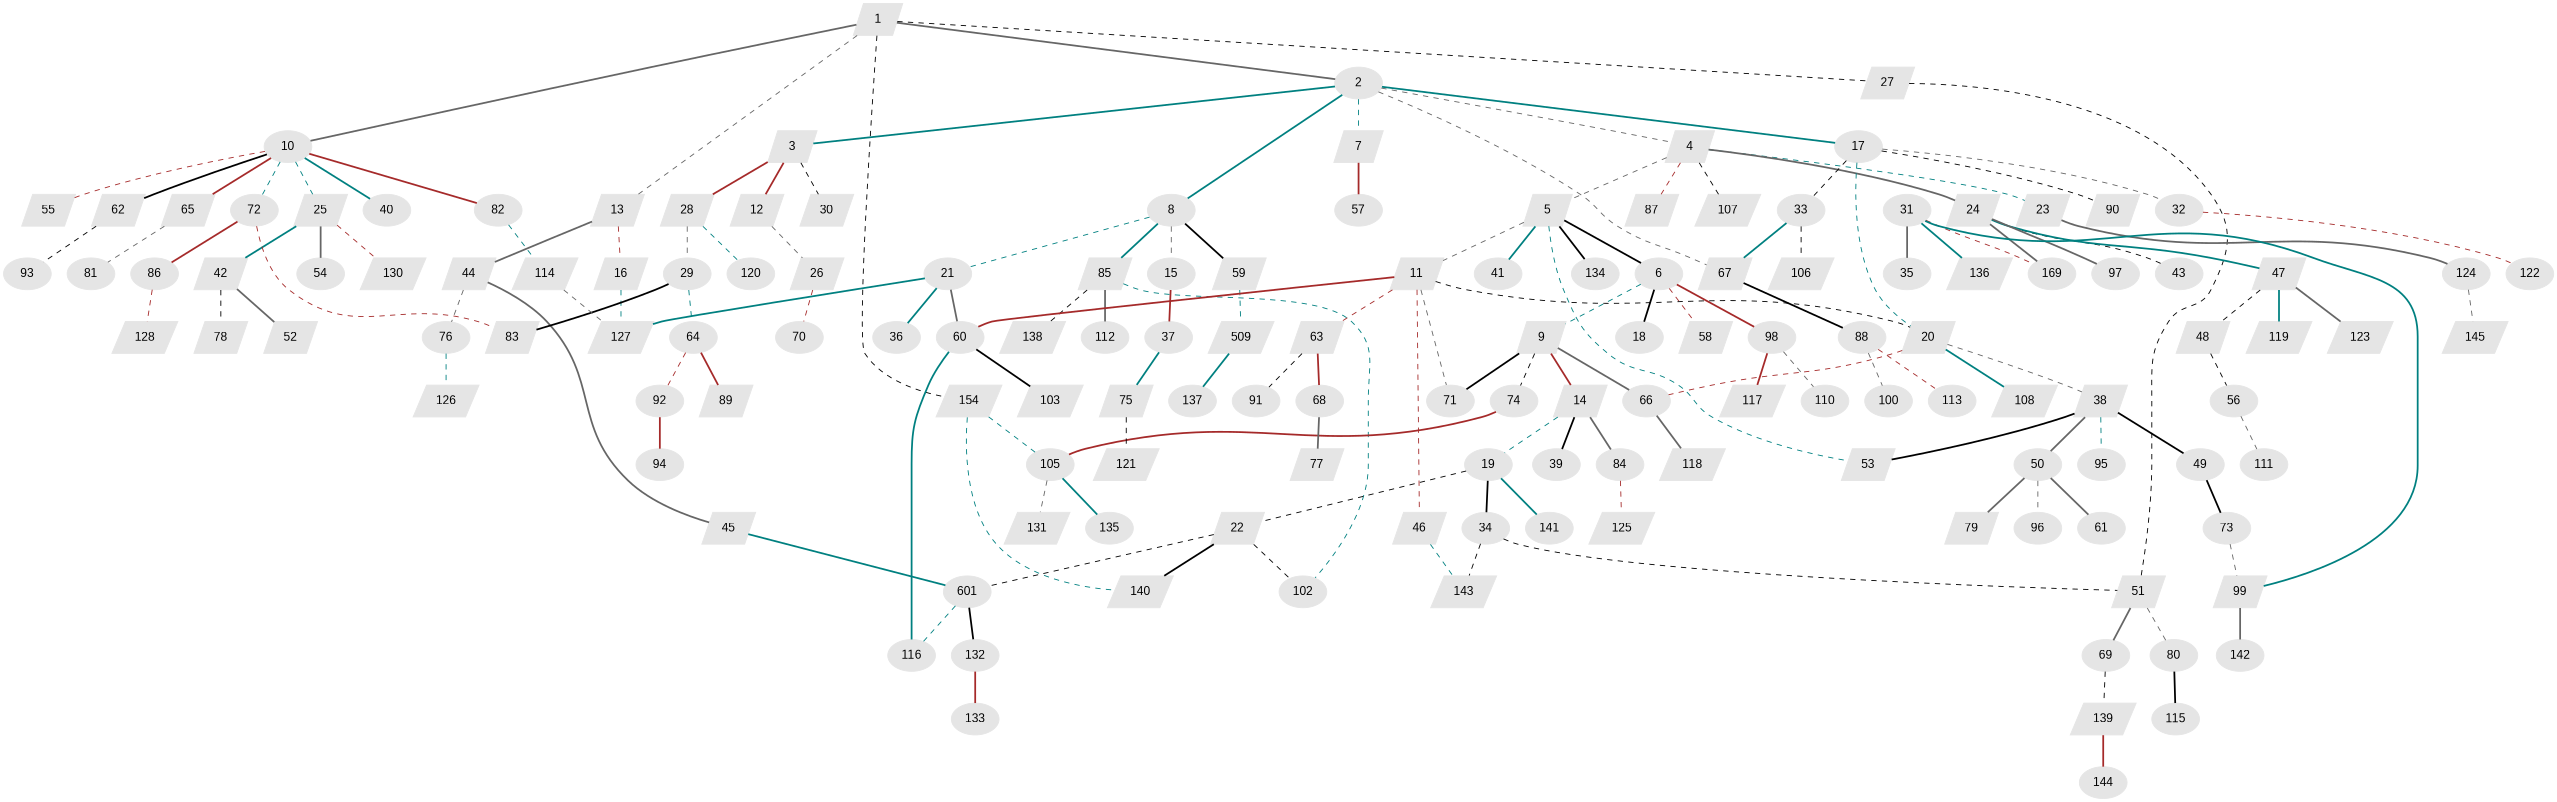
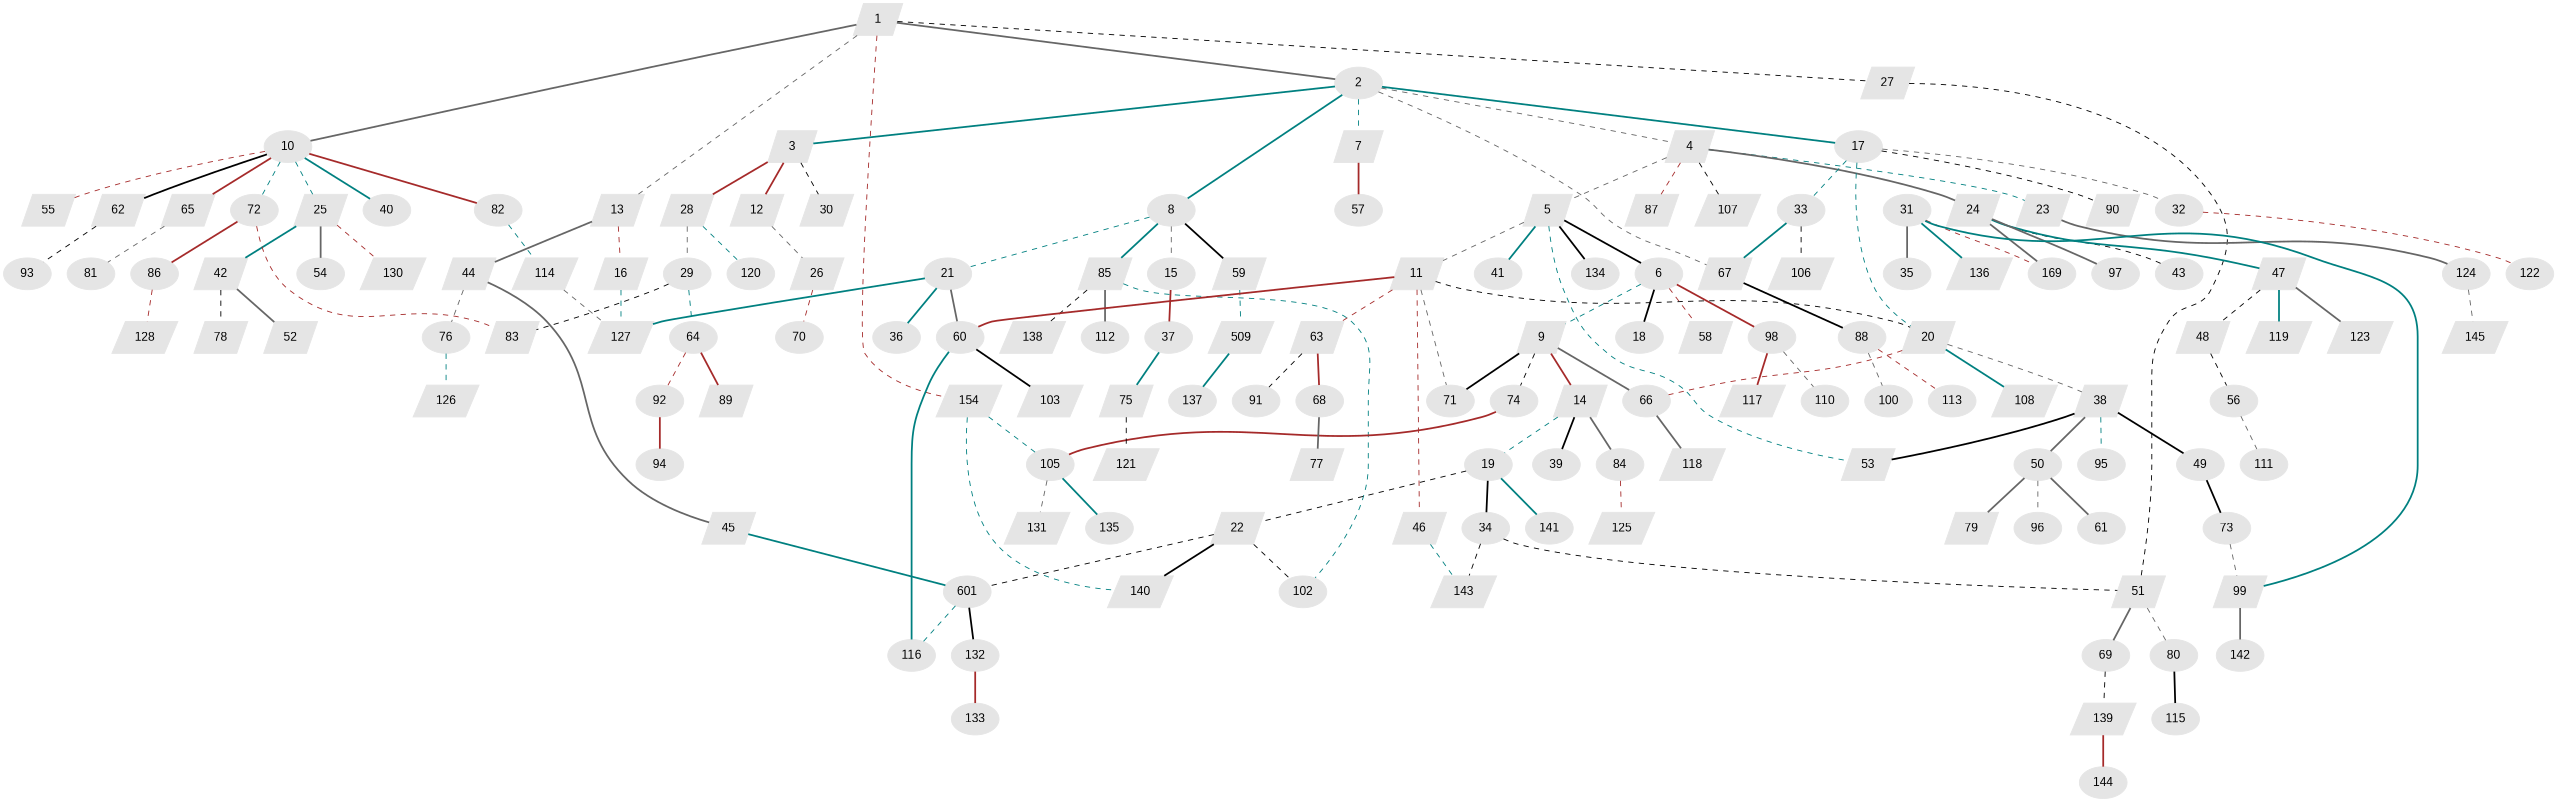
(1830, 178) -> (1830, 178)
(865, 241) -> (865, 241)
(603, 309) -> (603, 309)
